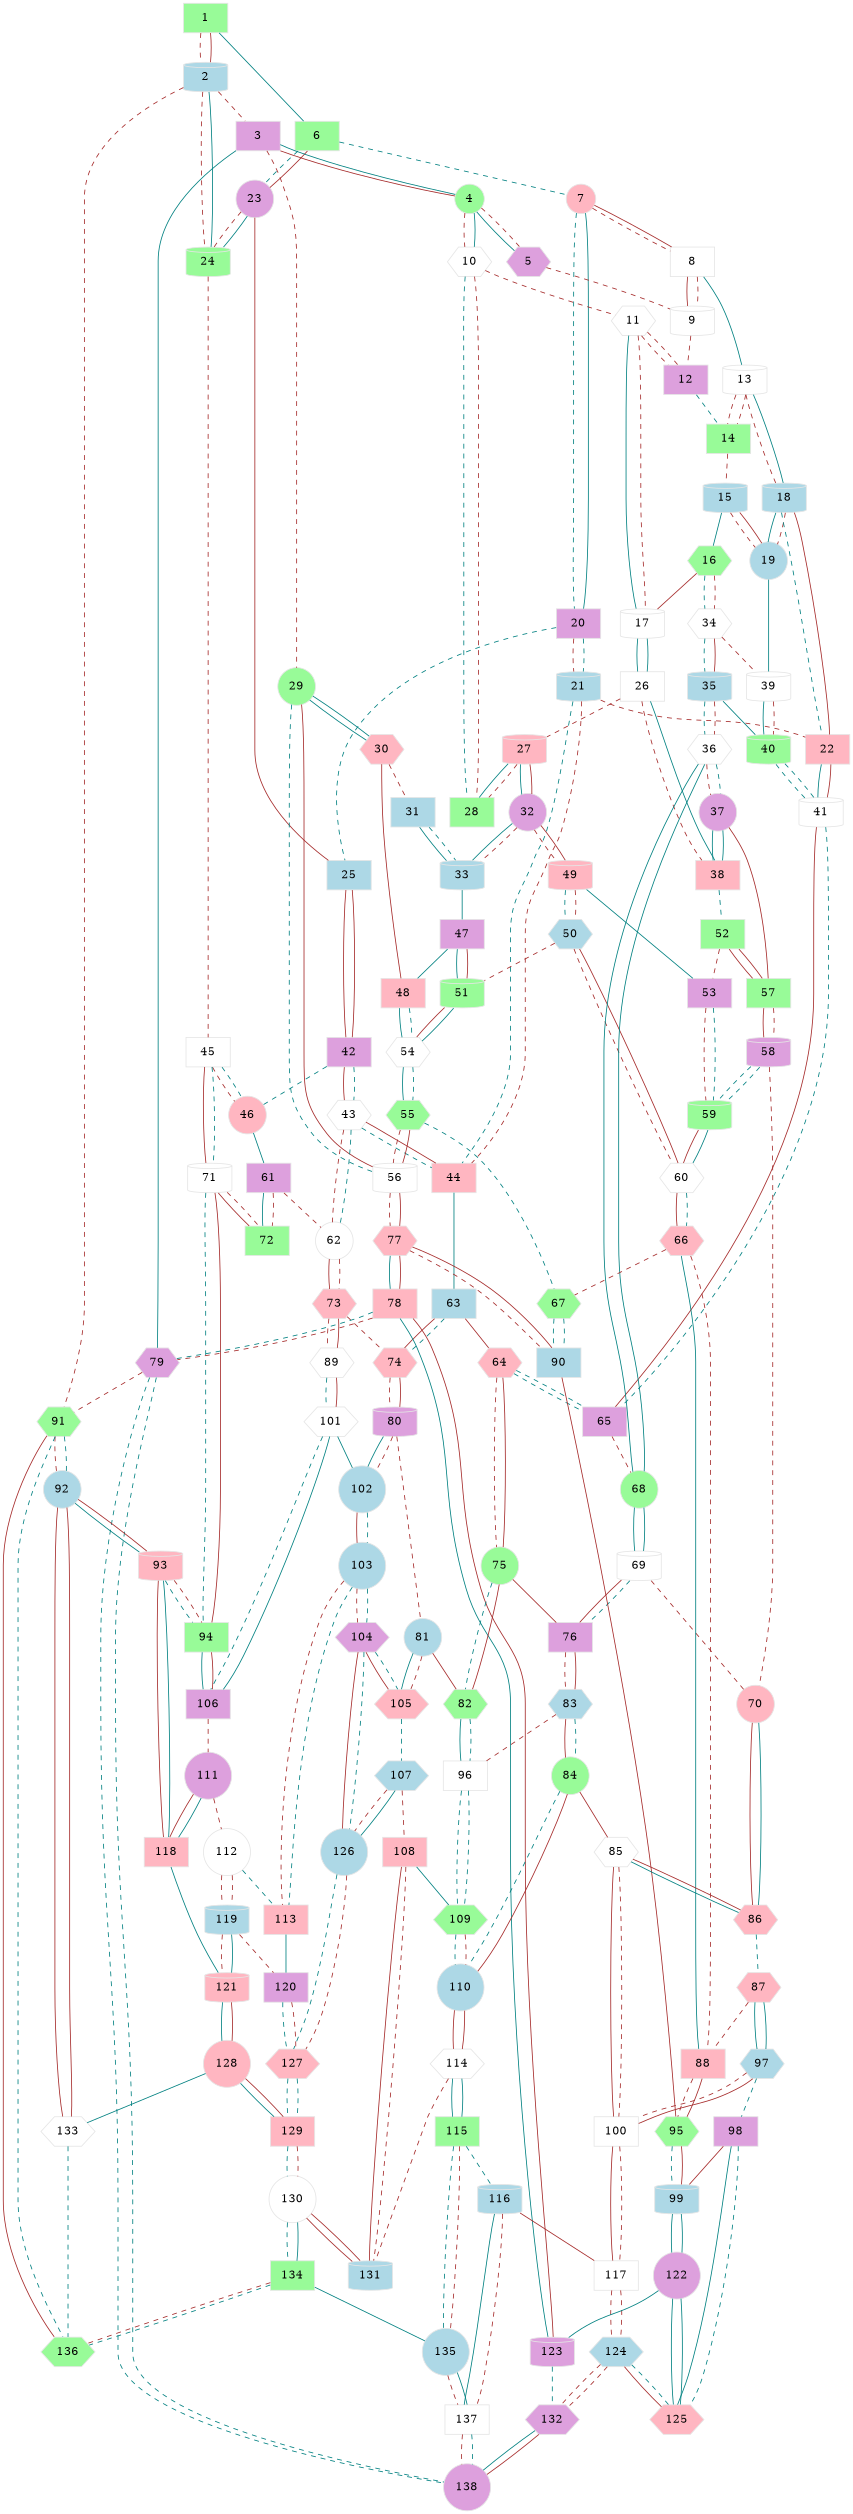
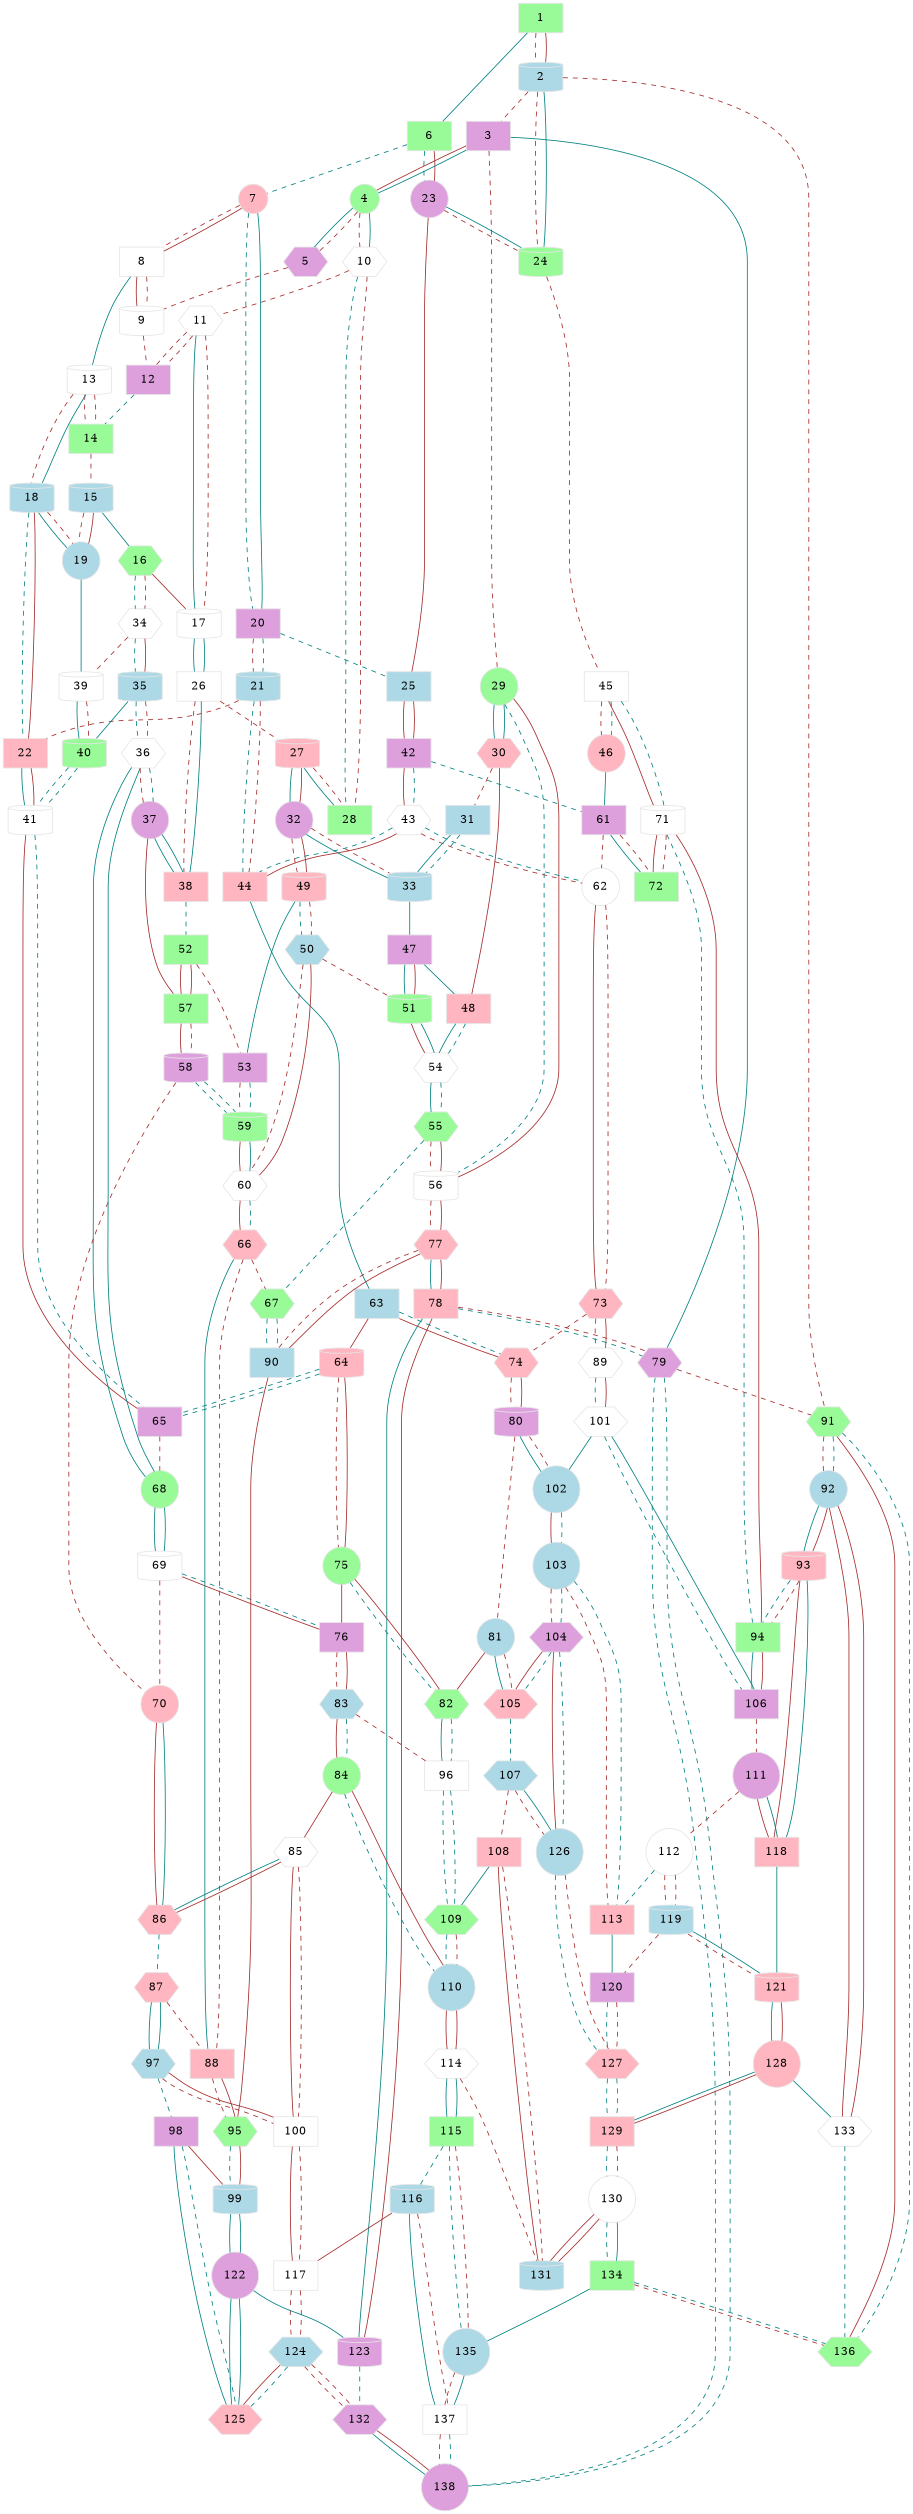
(297, 1085) -> (506, 787)
(500, 1363) -> (342, 1363)
